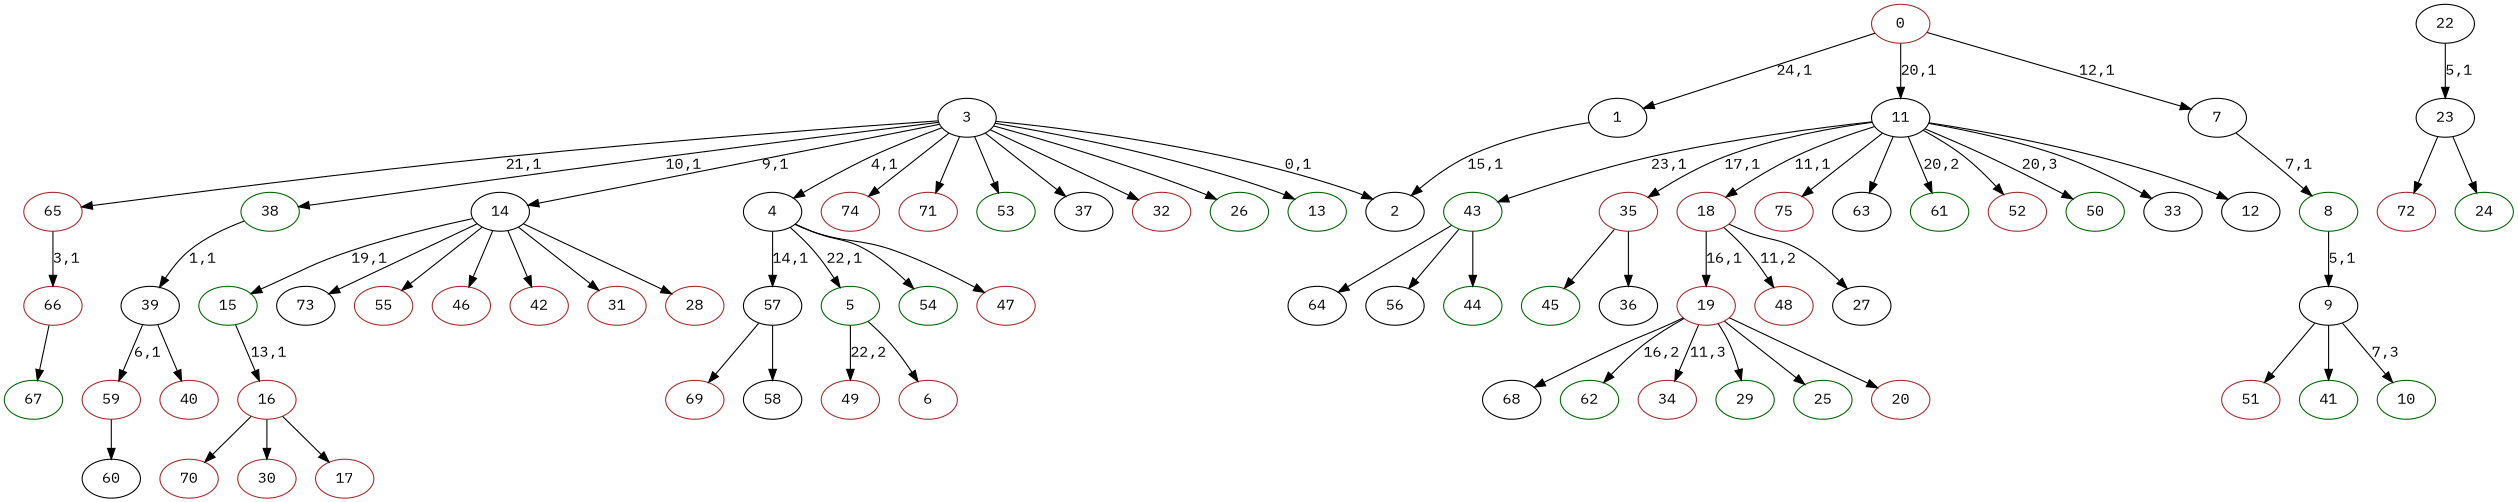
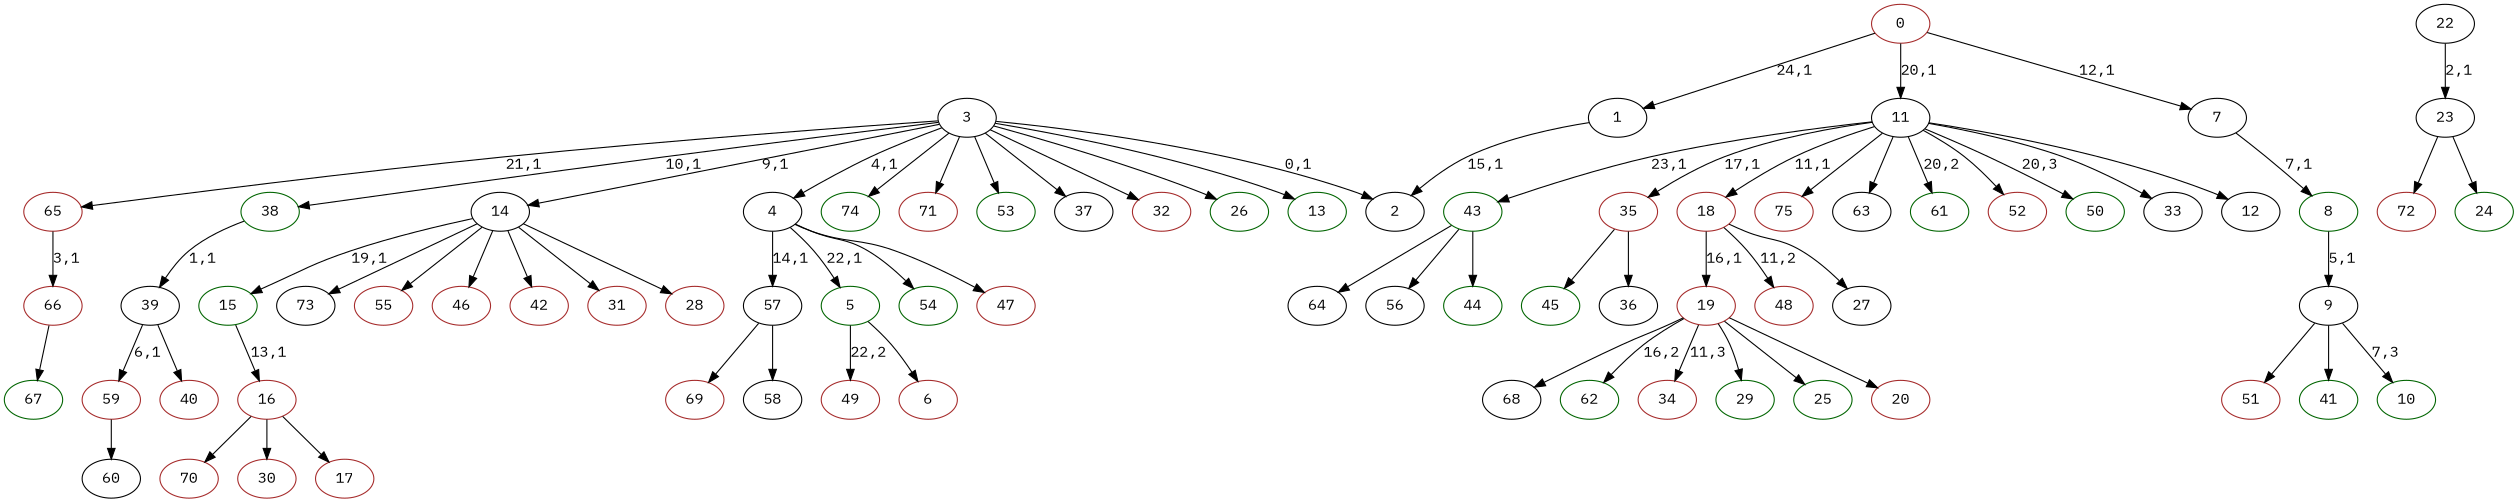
(2459, 71) -> (2459, 71)
(850, 212) -> (850, 212)
